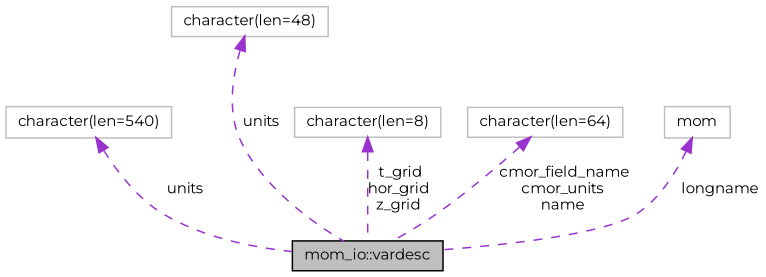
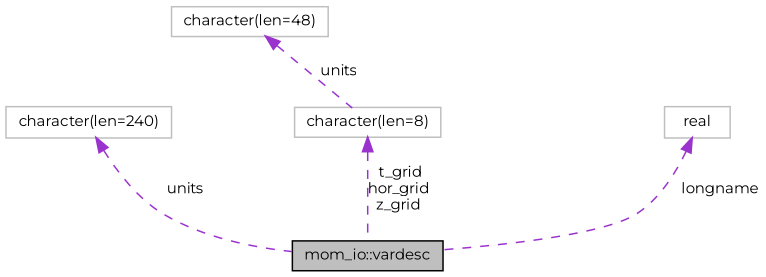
(89, 122) -> (89, 122)
(545, 122) -> none
(697, 122) -> (697, 122)
(255, 164) -> (315, 77)
